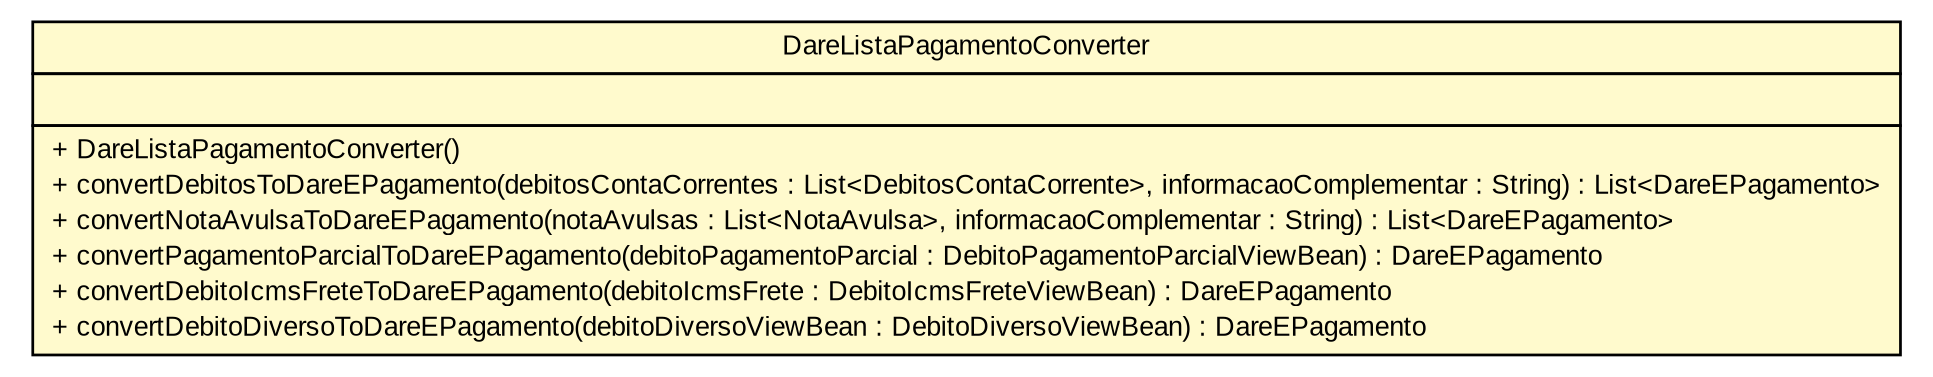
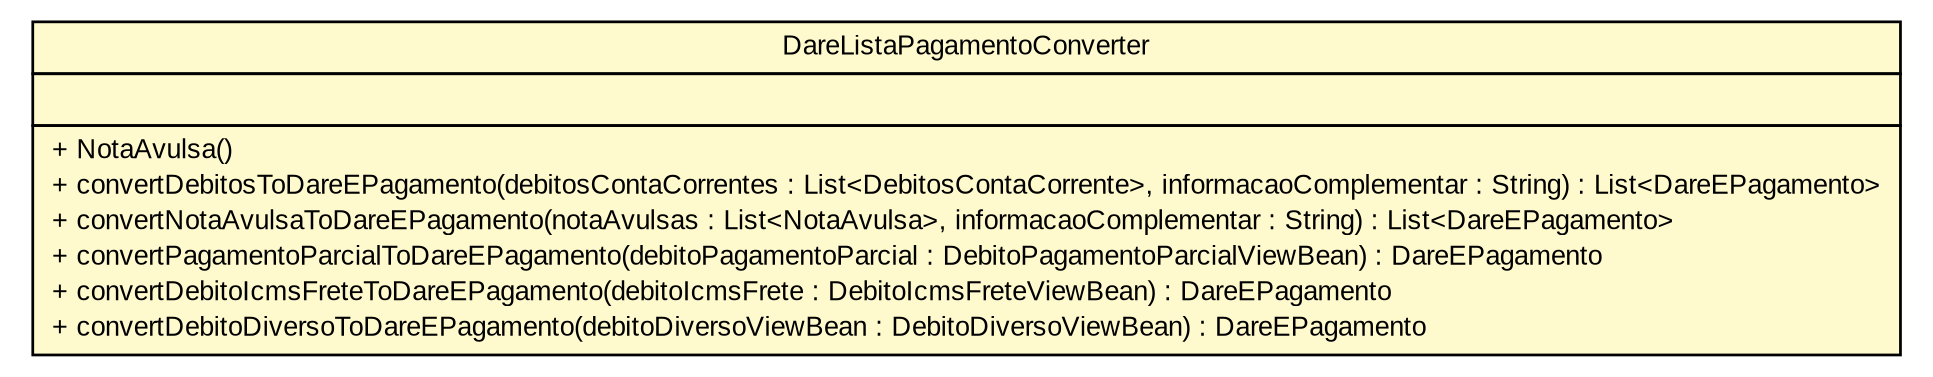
(257, 150) -> (143, 150)
